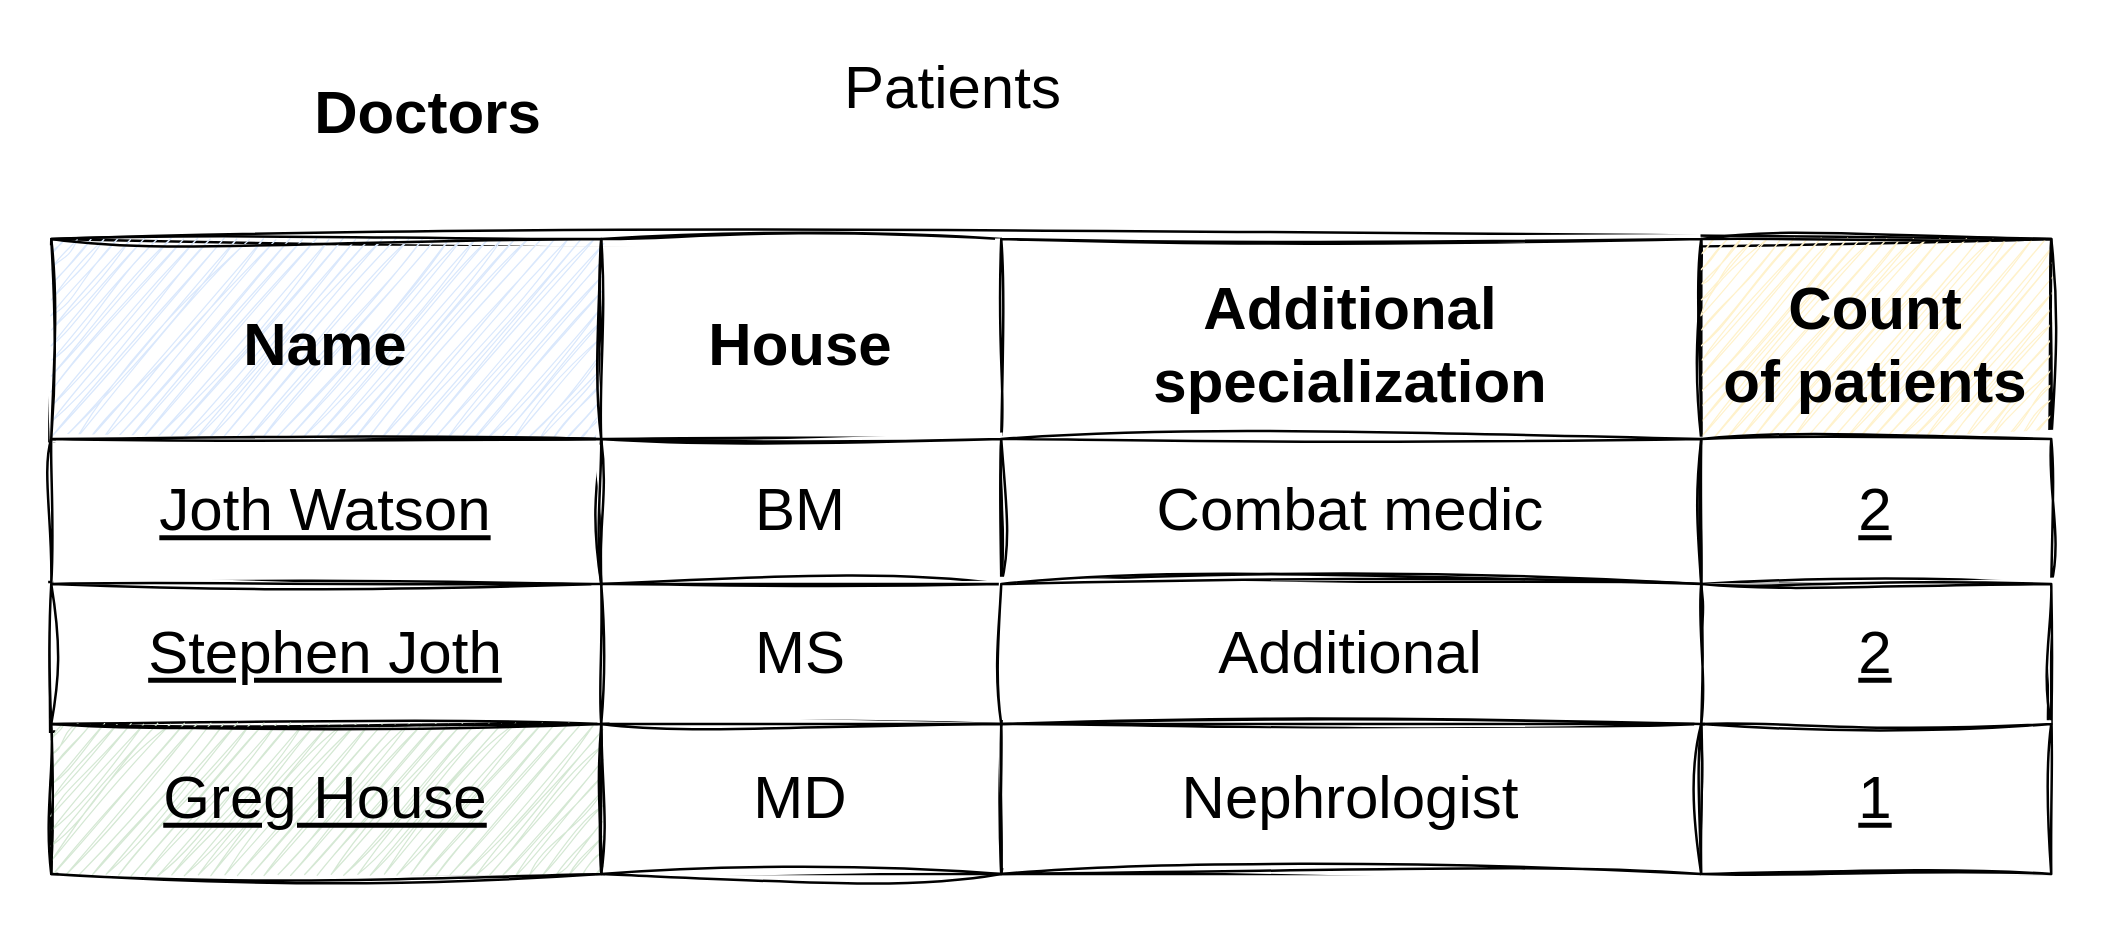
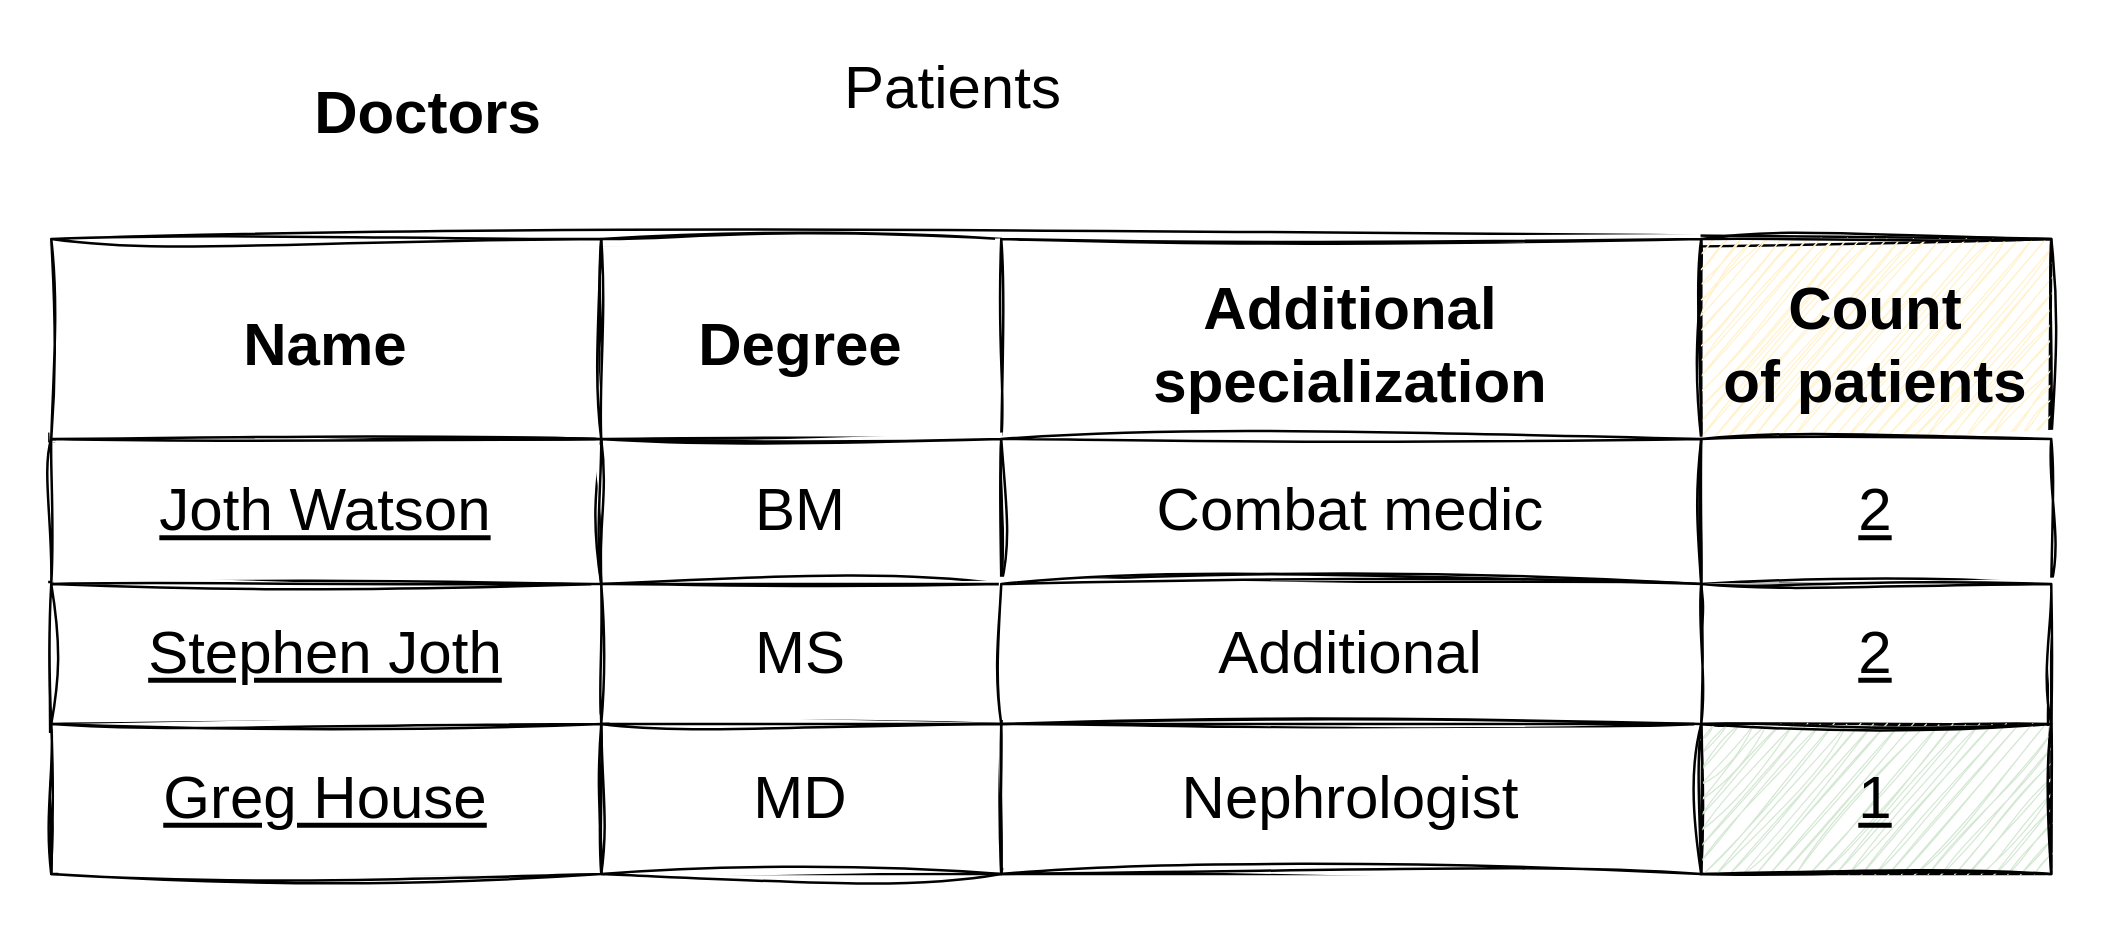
(326, 339) -> (326, 339)
(800, 345) -> (800, 345)
(326, 799) -> (326, 799)
(1876, 799) -> (1876, 799)
